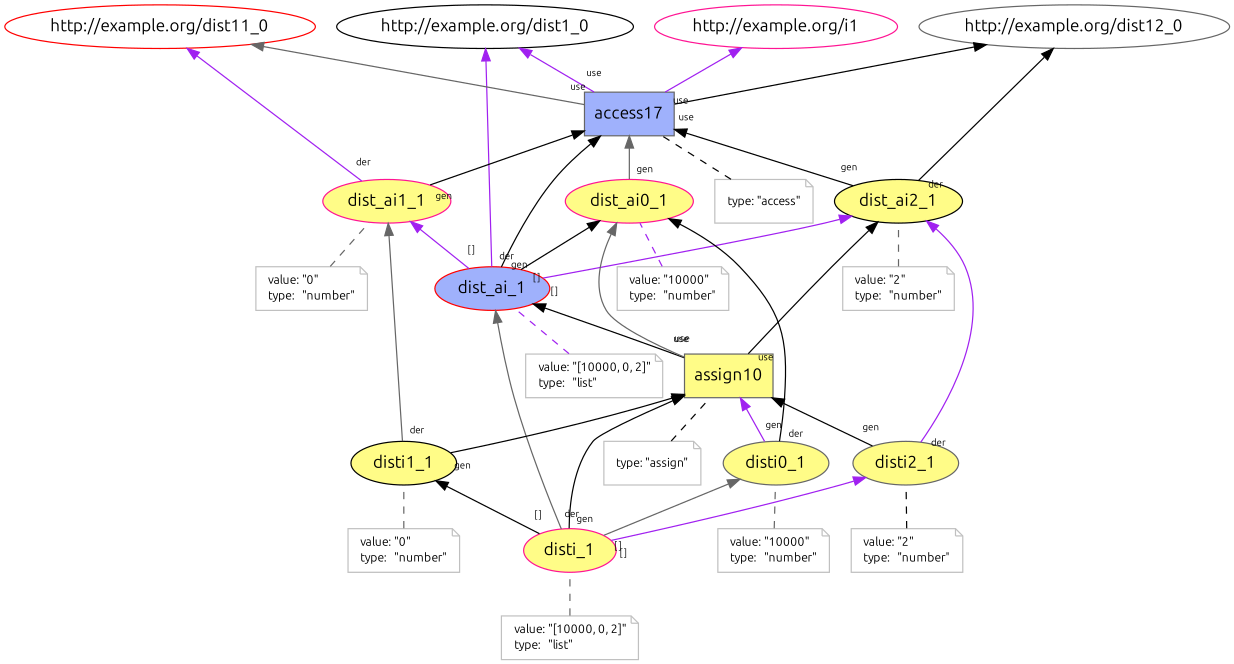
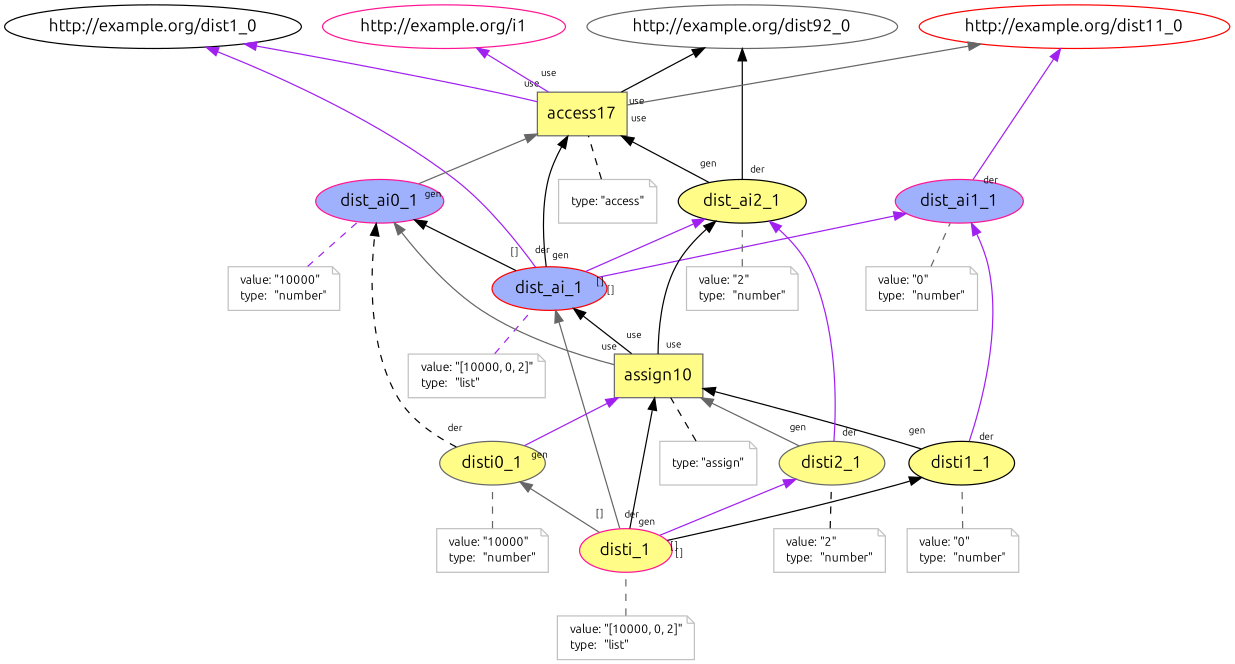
(1074, 27) -> (742, 27)
(629, 114) -> (582, 114)
(501, 160) -> none
(387, 201) -> (959, 201)
(629, 201) -> (380, 201)
(774, 312) -> (381, 357)
(396, 338) -> (992, 338)
(828, 425) -> (756, 425)
